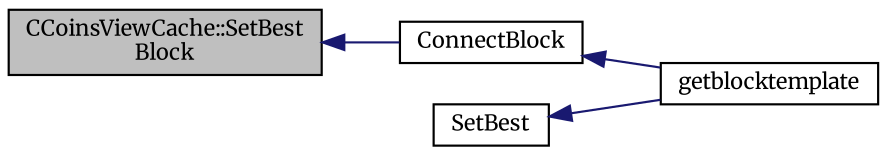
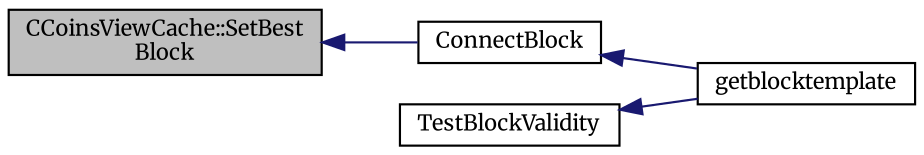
(491, 125) -> (510, 125)
